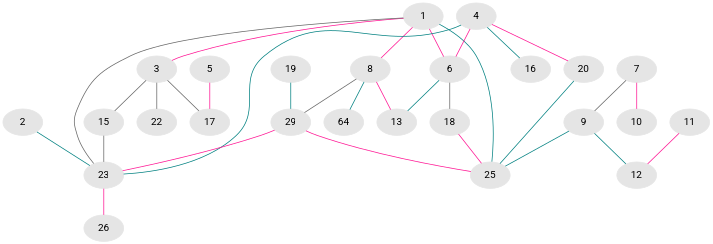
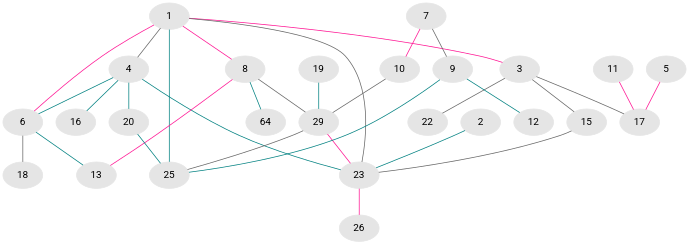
none -> (149, 43)
(530, 43) -> (129, 96)
(462, 45) -> (76, 96)
none -> (358, 97)
(470, 149) -> none
(663, 149) -> (626, 96)
(387, 155) -> (246, 152)
